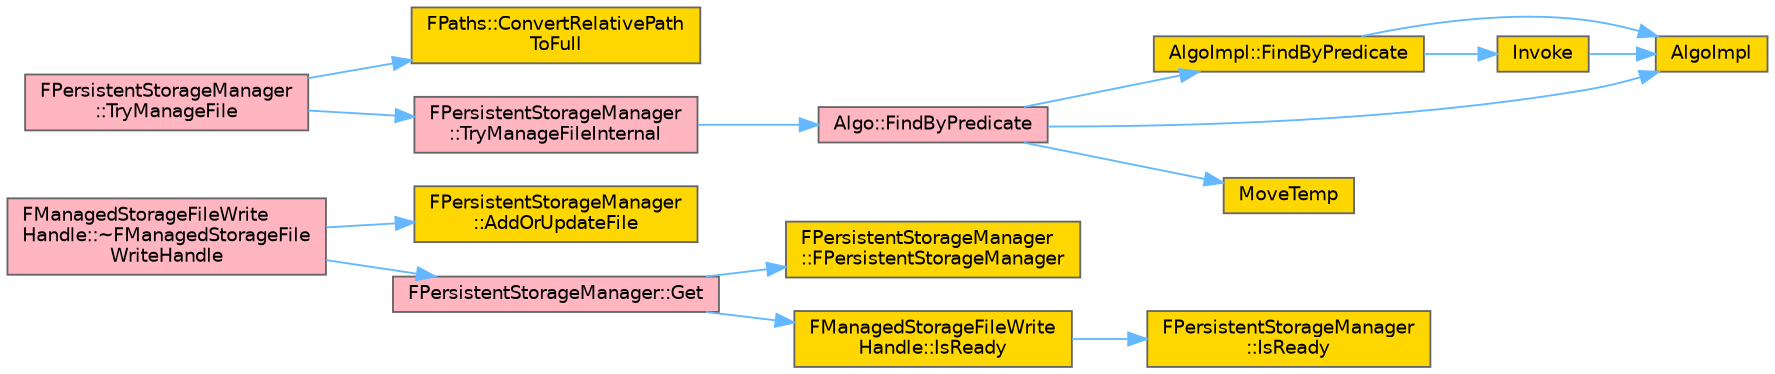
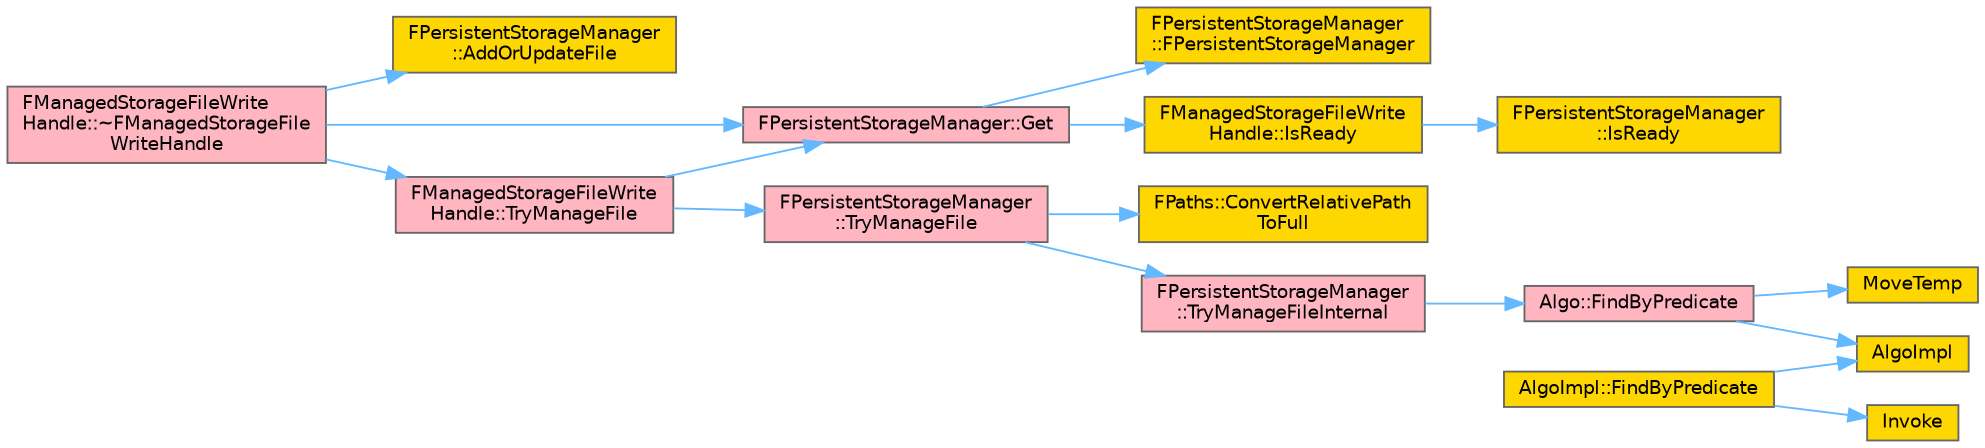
(1613, 54) -> none
(1102, 91) -> none
none -> (535, 205)
